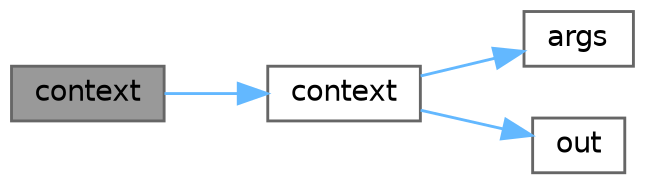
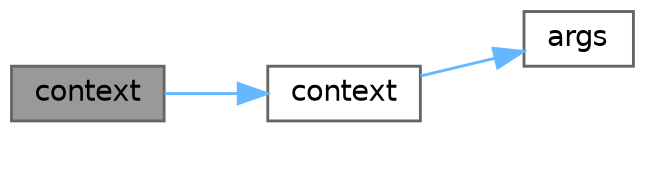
(579, 145) -> none
